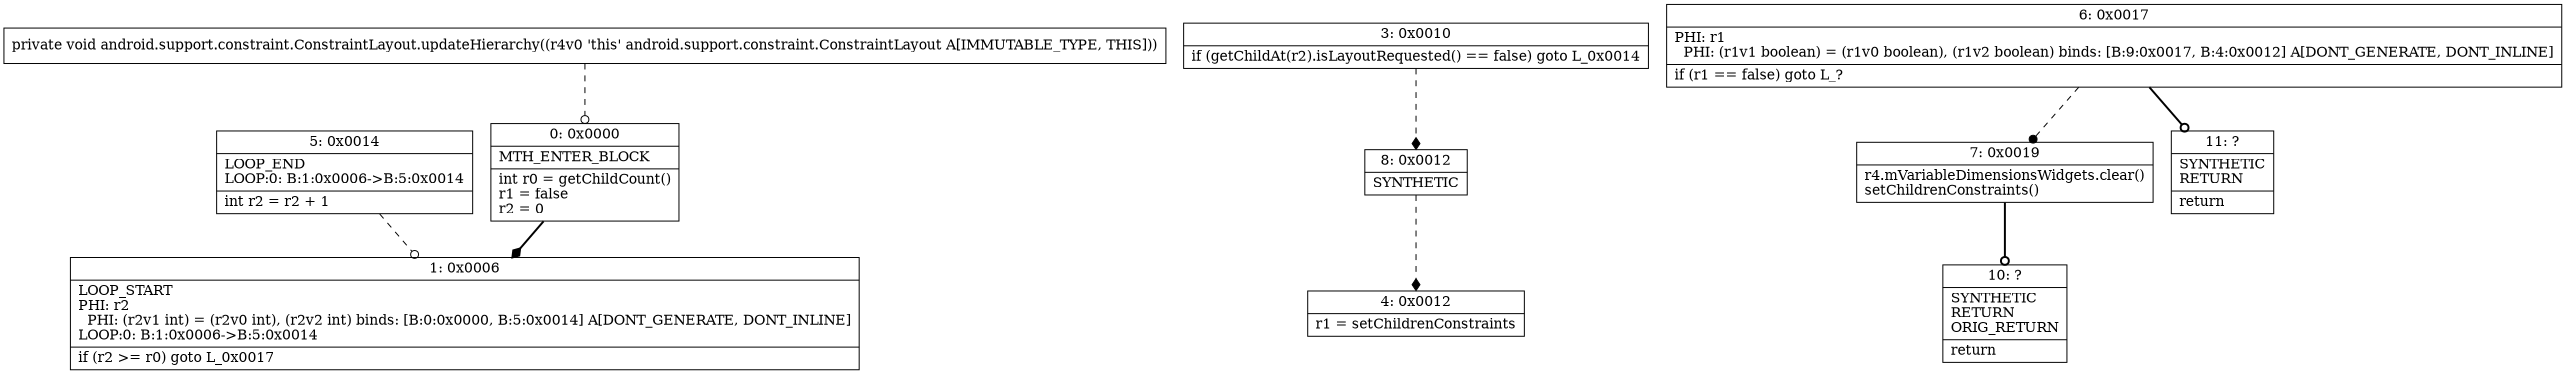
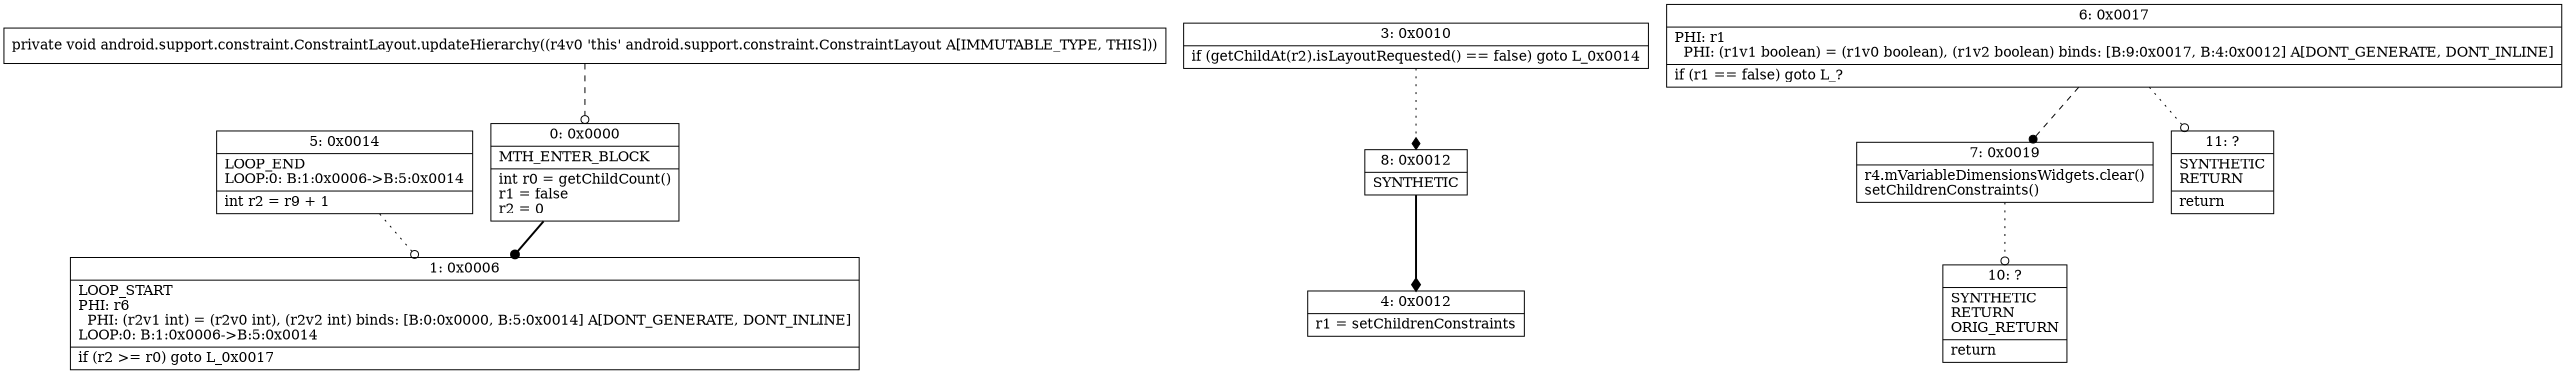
(1416, 103) -> (1416, 103)
(2166, 106) -> (2166, 106)
(277, 202) -> (277, 202)
(2005, 230) -> (2005, 230)
(396, 233) -> (396, 233)
(532, 235) -> (531, 236)
(1416, 237) -> (1416, 237)
(106, 306) -> (106, 306)
